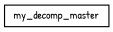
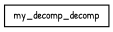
(57, 16) -> (57, 16)
